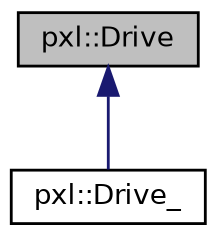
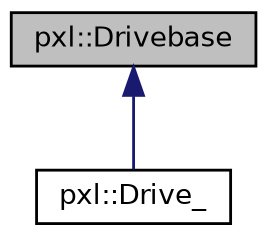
(108, 39) -> (134, 39)
